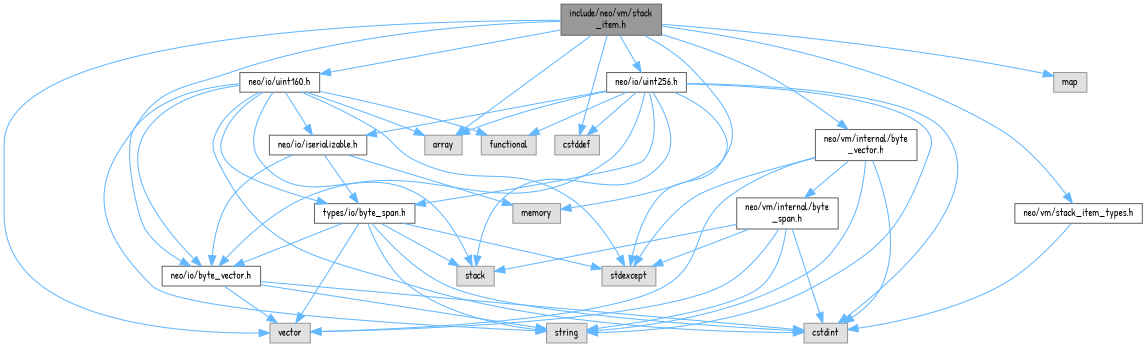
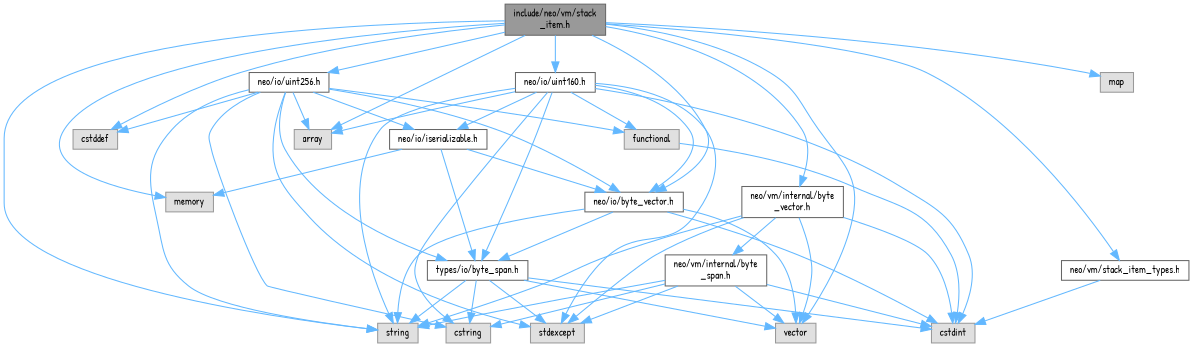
none -> (20, 105)
(930, 120) -> (846, 184)
(298, 241) -> (561, 234)
(476, 276) -> (468, 333)
